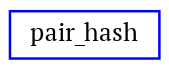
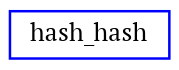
(85, 35) -> (90, 35)
